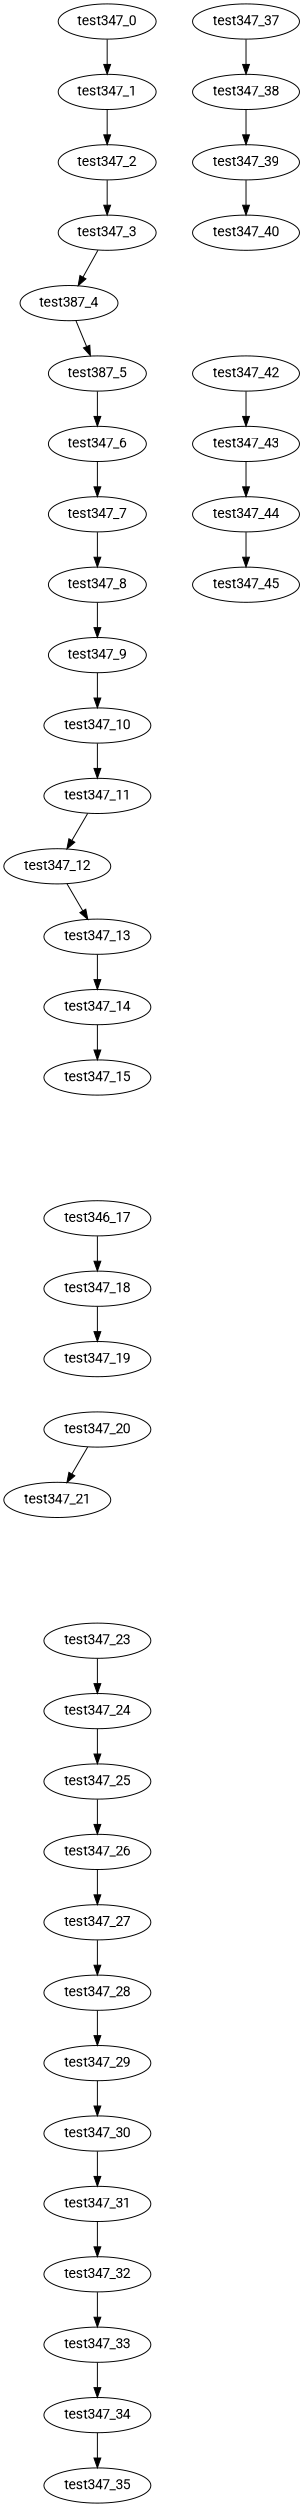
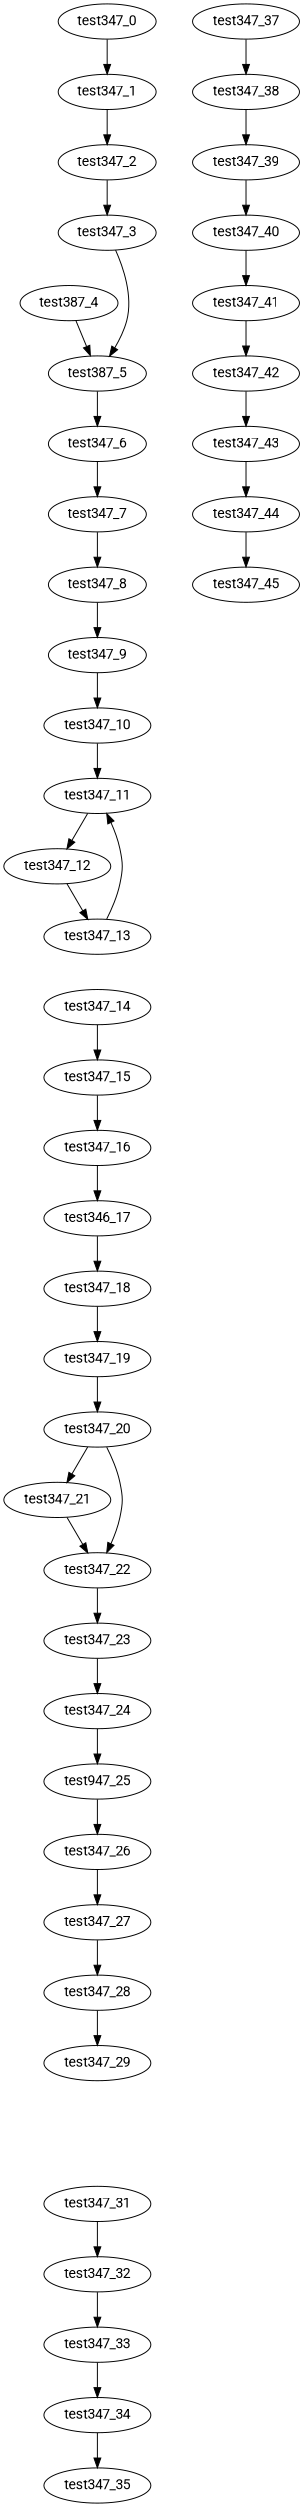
(90, 264) -> (129, 299)
none -> (246, 303)
(97, 967) -> (122, 871)
none -> (97, 1148)
none -> (97, 1390)
none -> (97, 1570)
(97, 1782) -> (97, 1782)
(97, 2134) -> none
